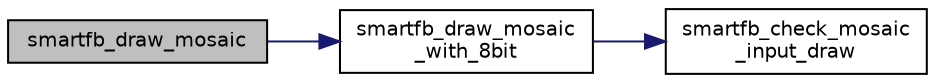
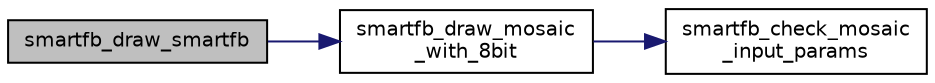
(138, 41) -> (138, 41)
(796, 41) -> (796, 41)
